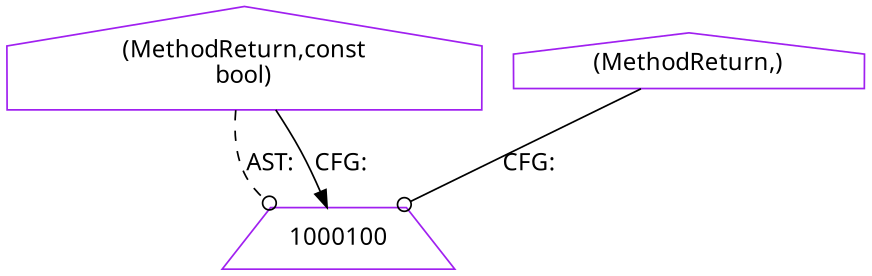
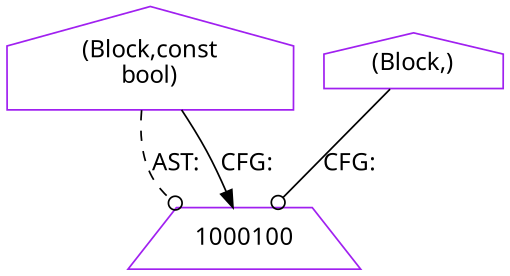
(244, 64) -> (150, 64)
(689, 64) -> (414, 64)
